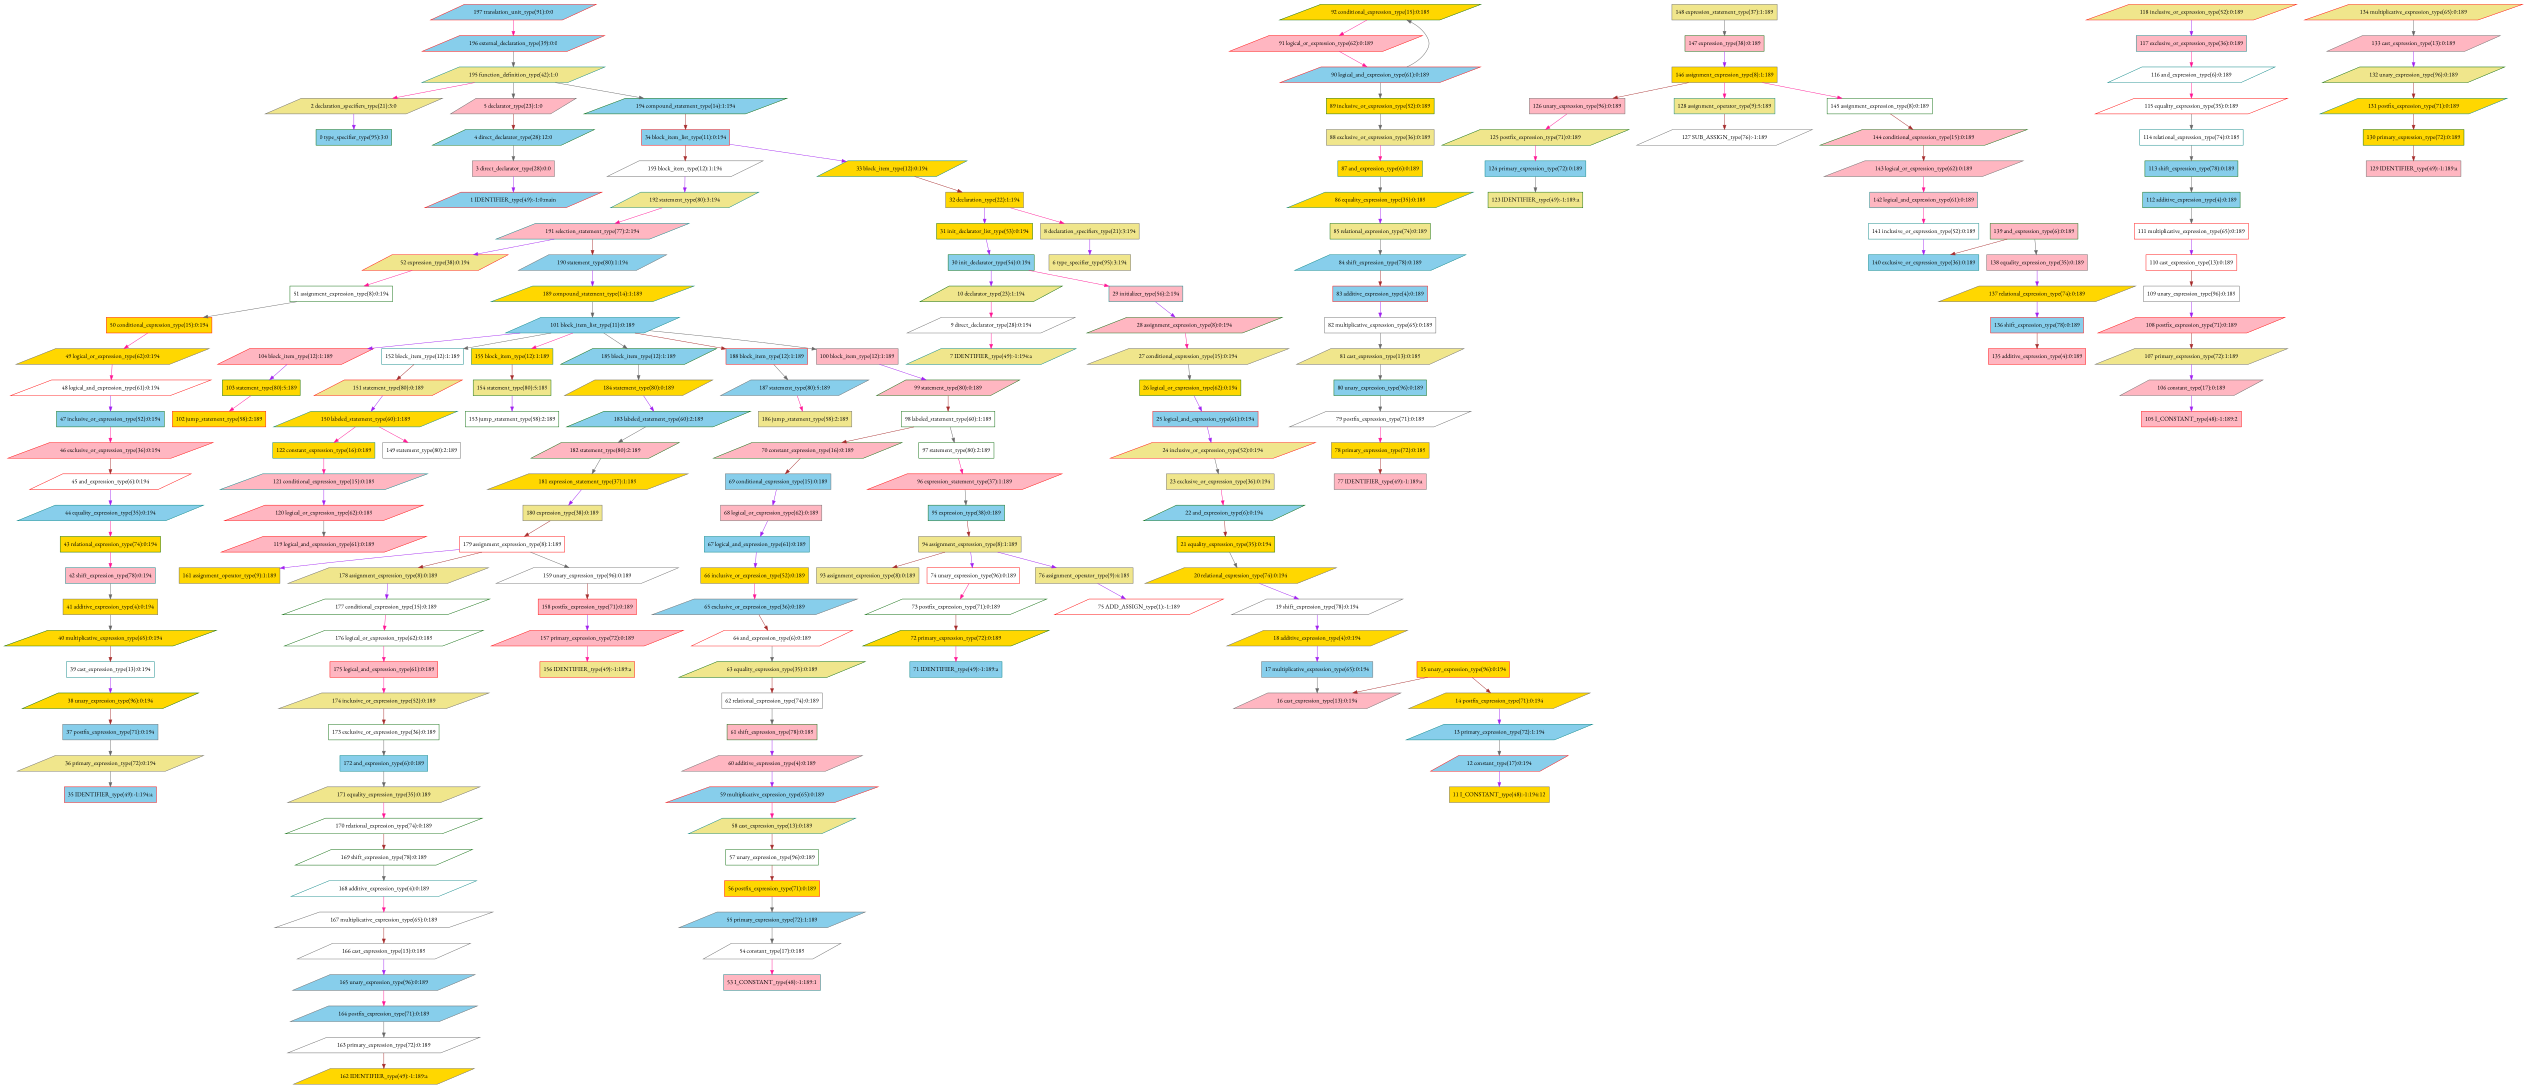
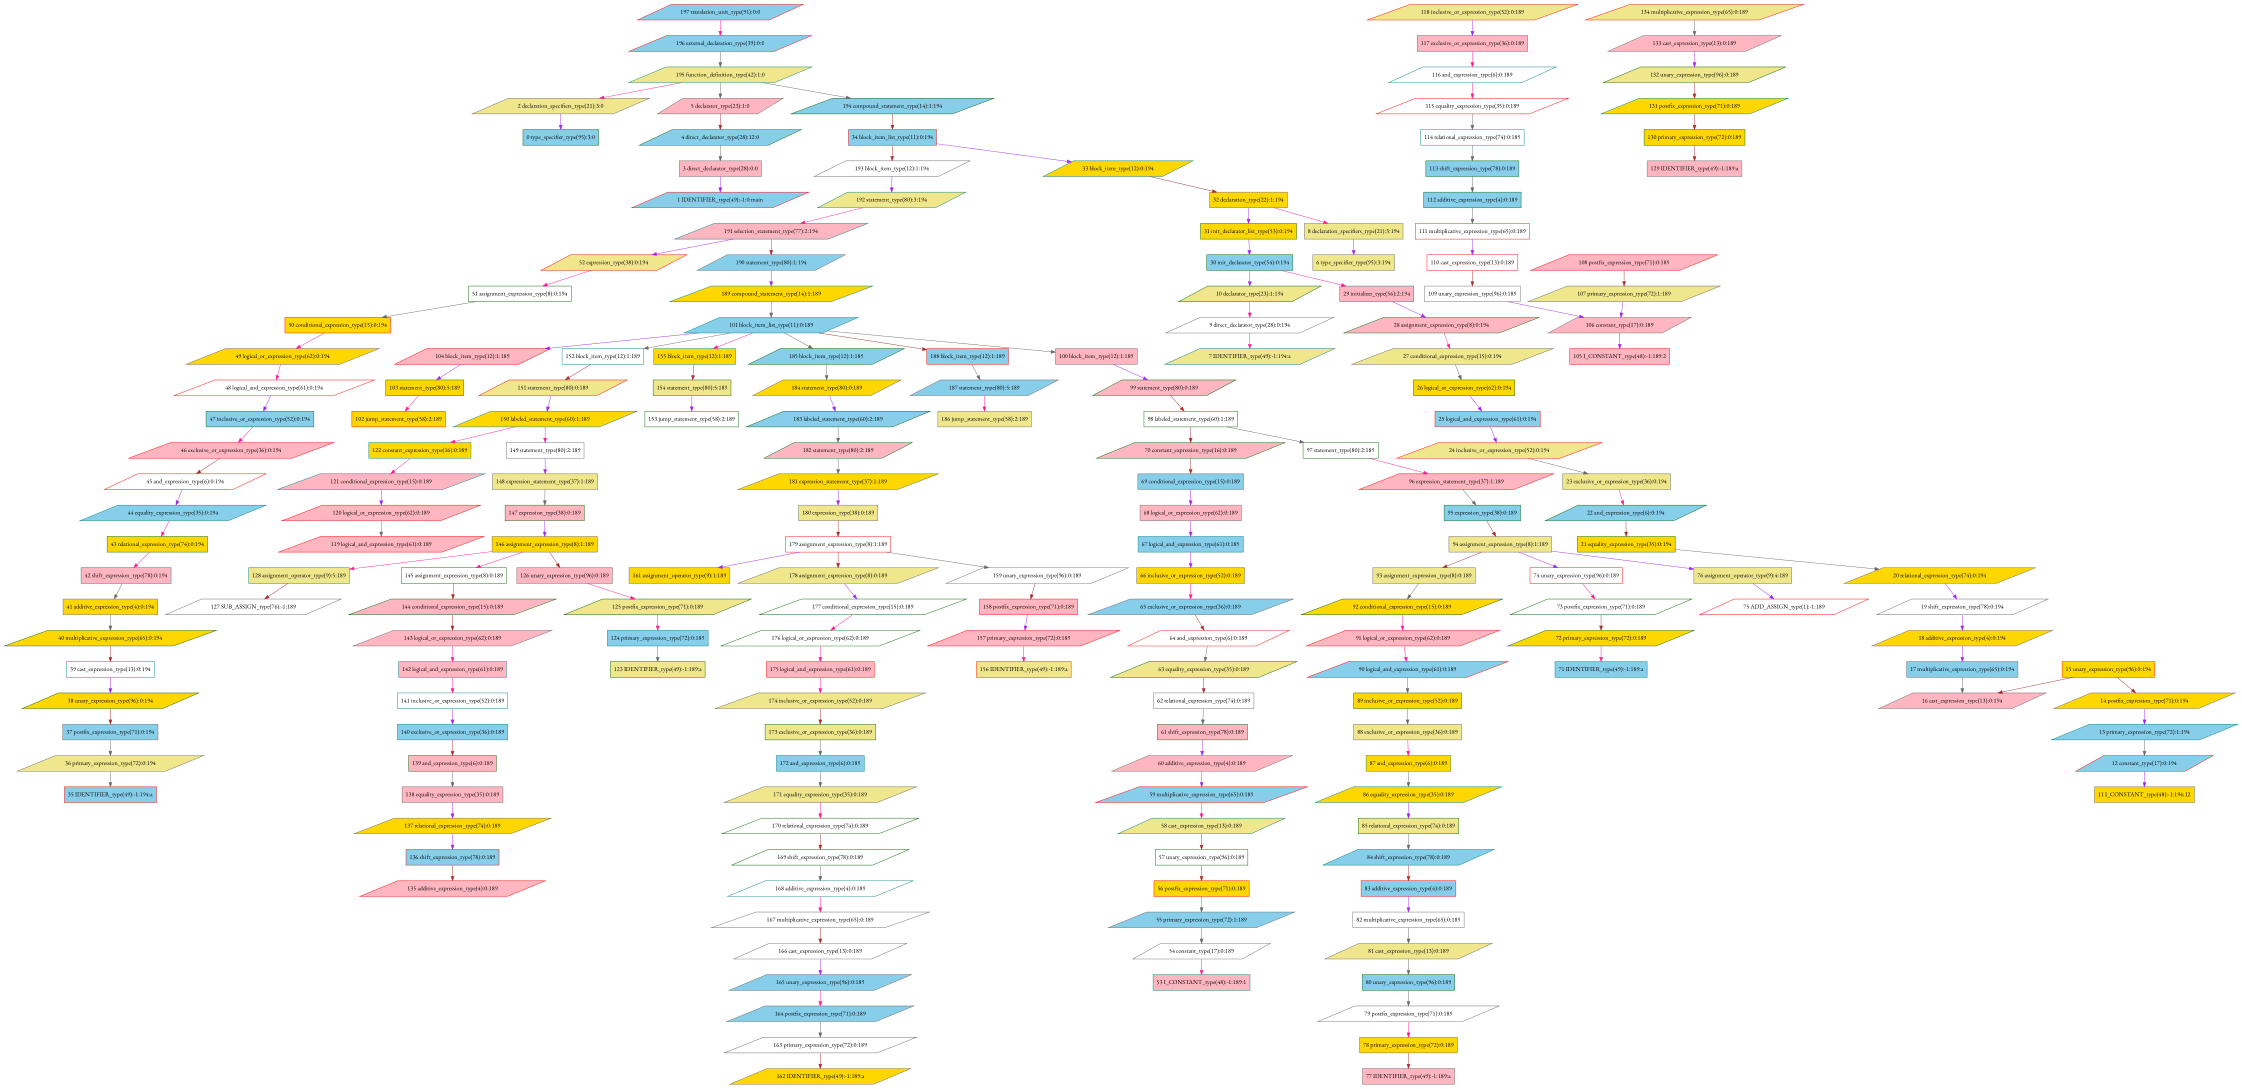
(1429, 46) -> (1414, 589)
(1981, 246) -> (453, 746)
(2191, 307) -> (1544, 309)
(2037, 356) -> (453, 889)
none -> (545, 464)
(384, 732) -> (820, 732)
